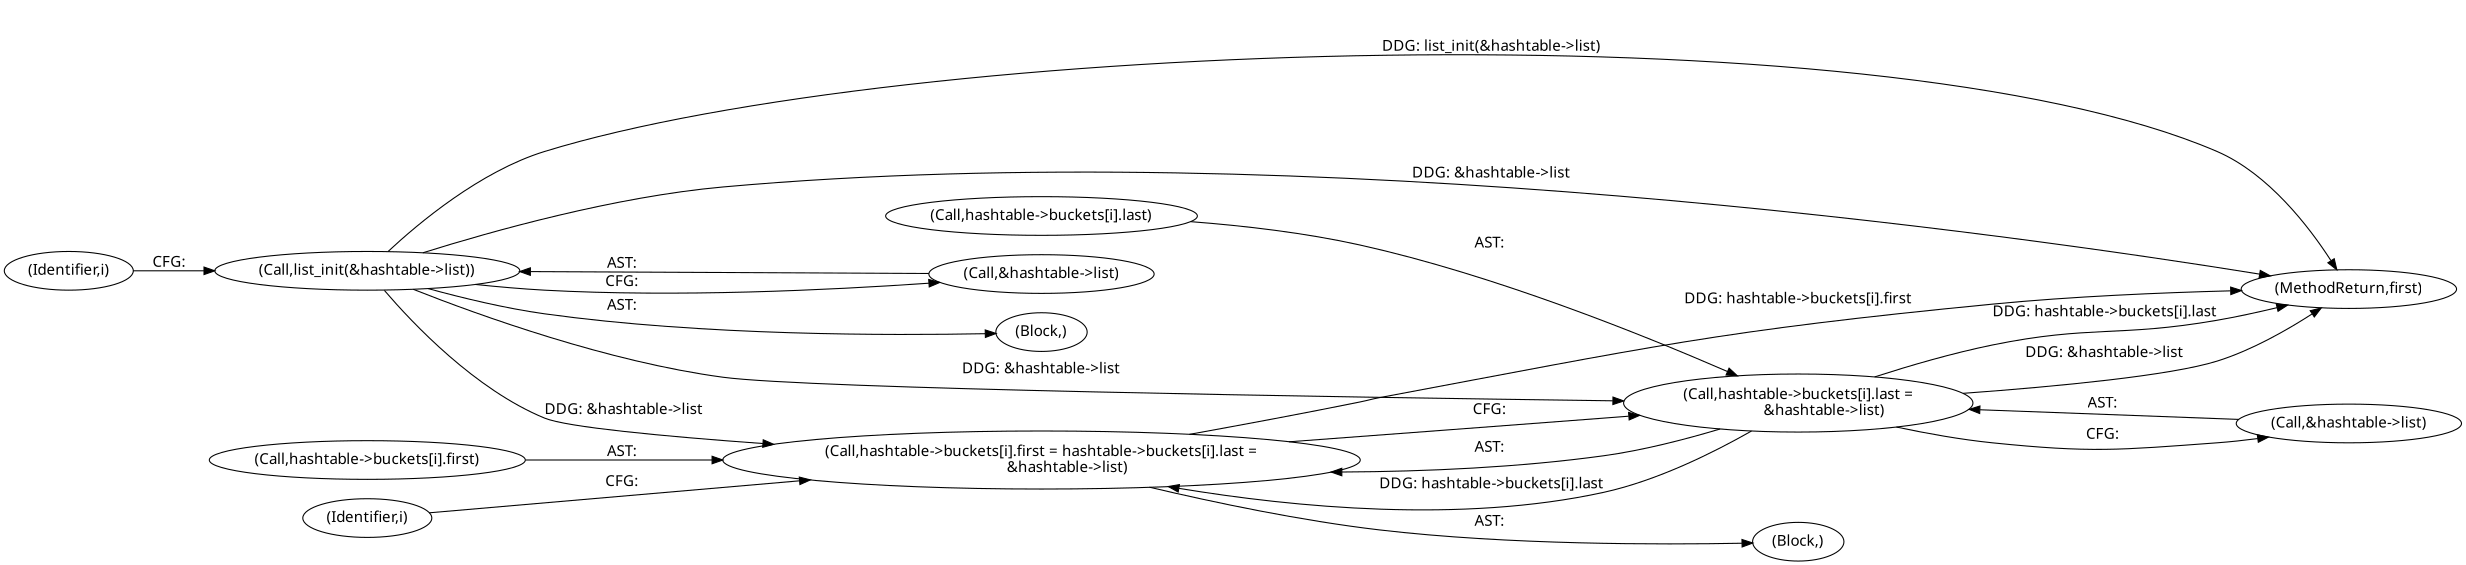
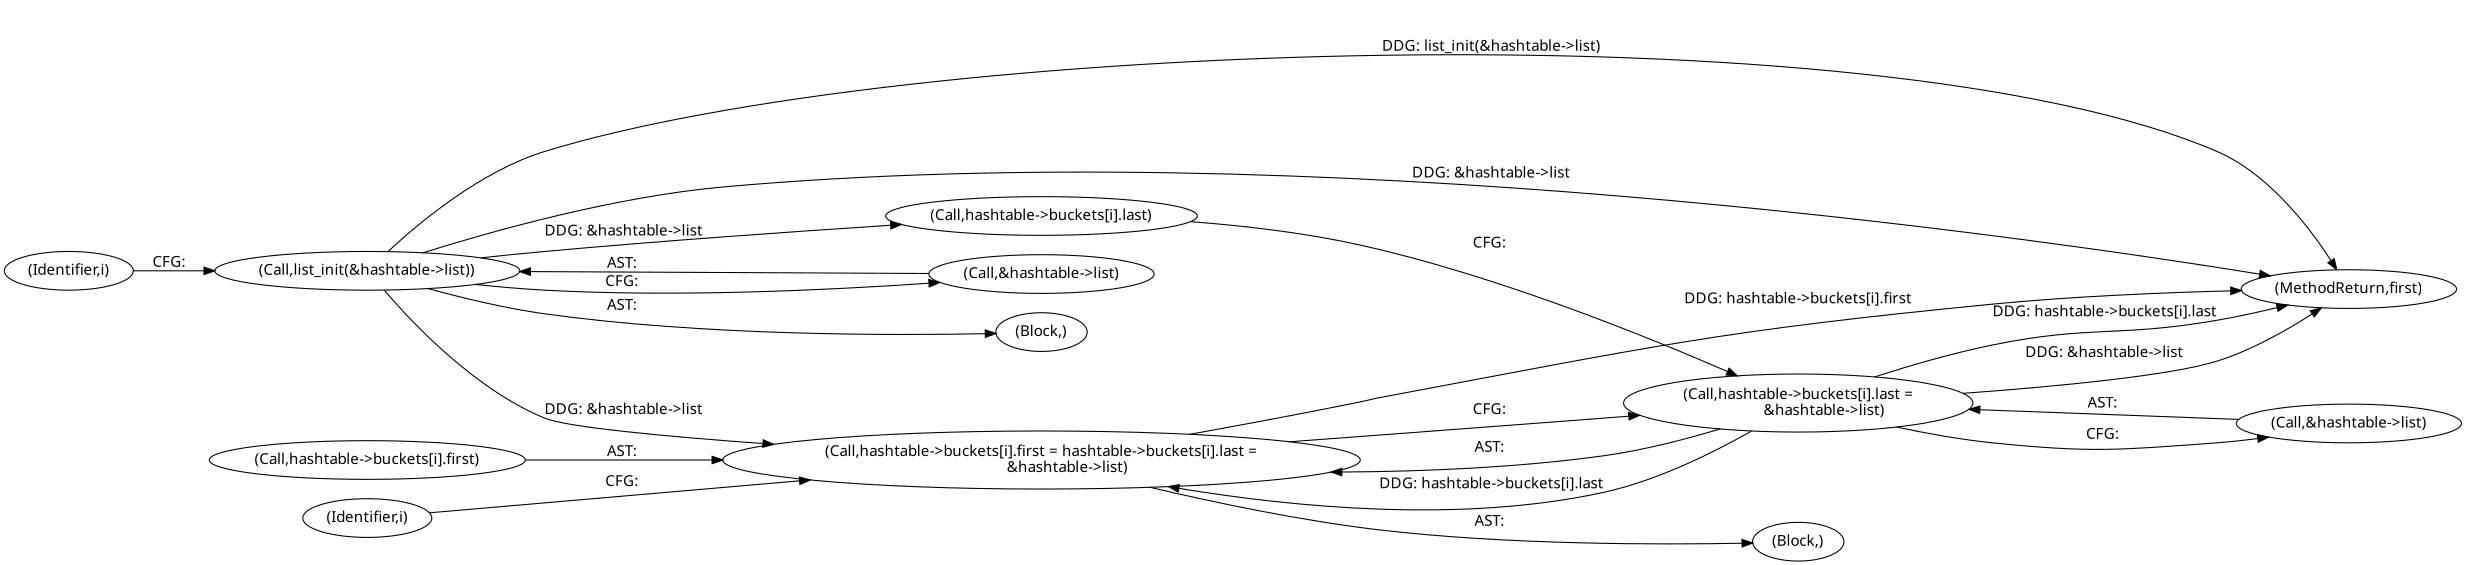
(1492, 243) -> (1492, 243)
(1006, 390) -> (685, 240)
